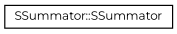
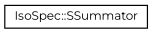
(89, 17) -> (76, 17)
